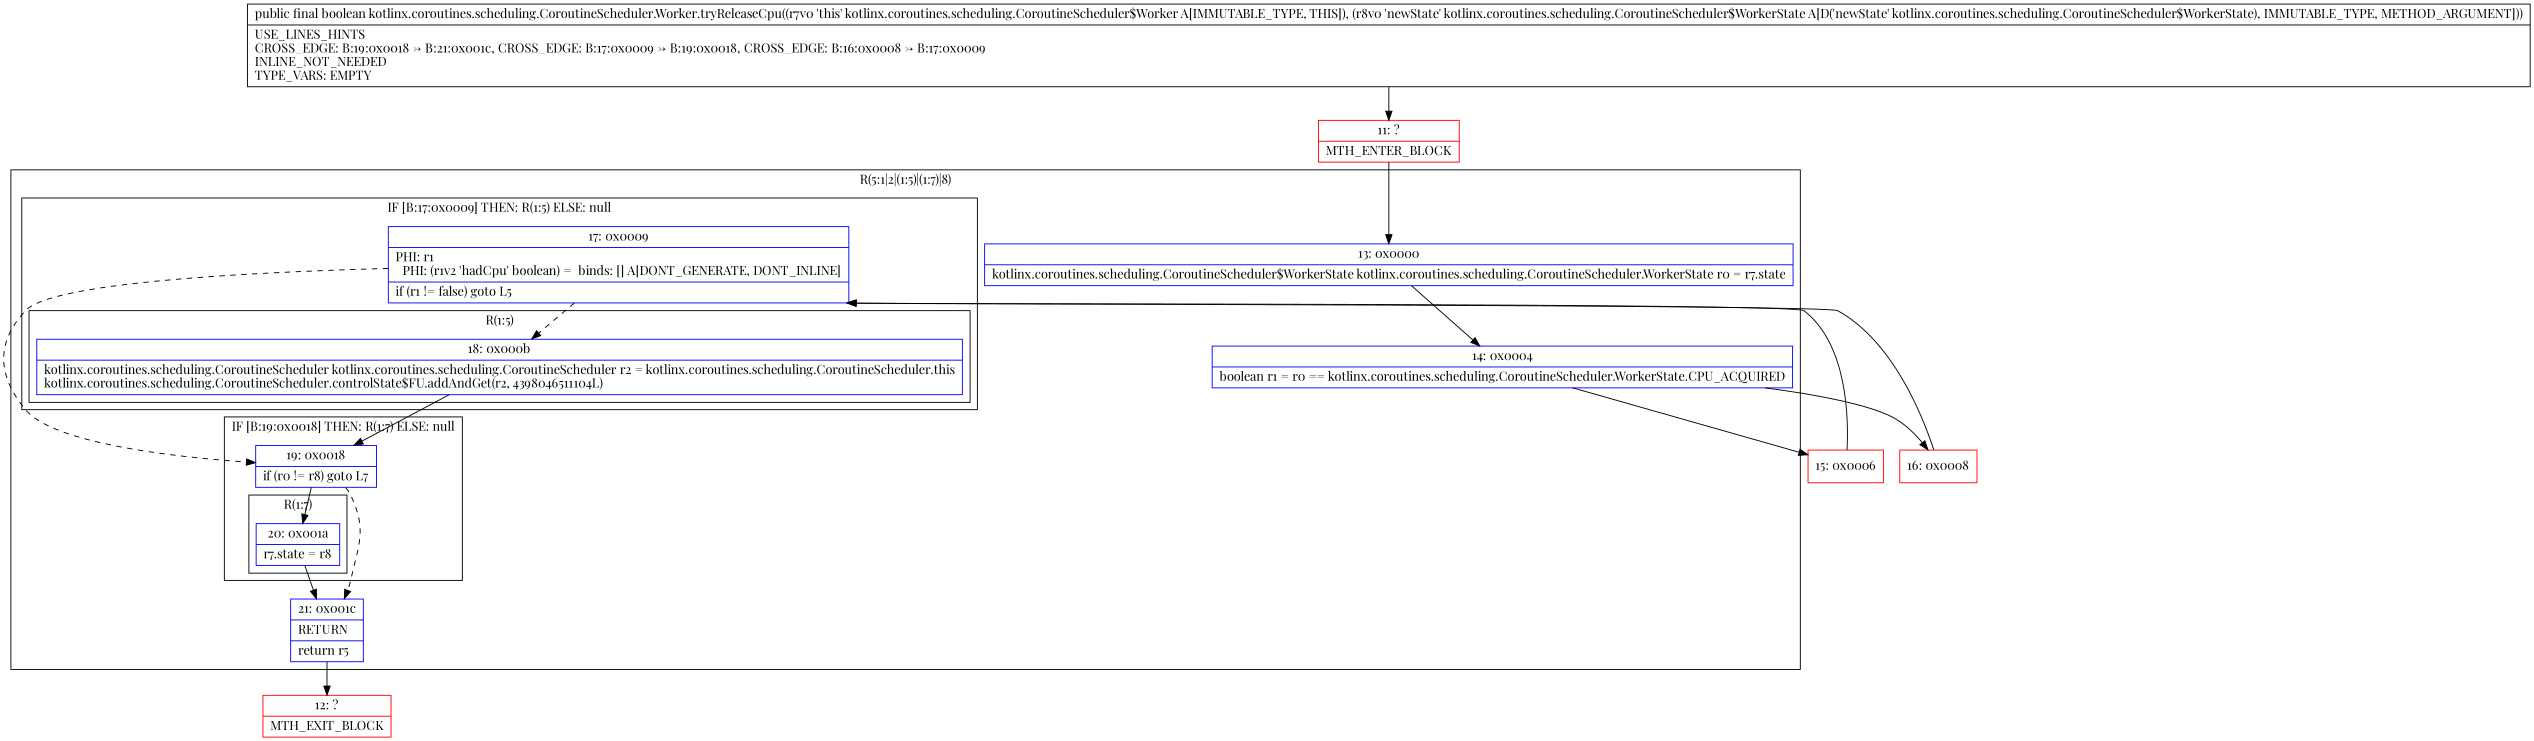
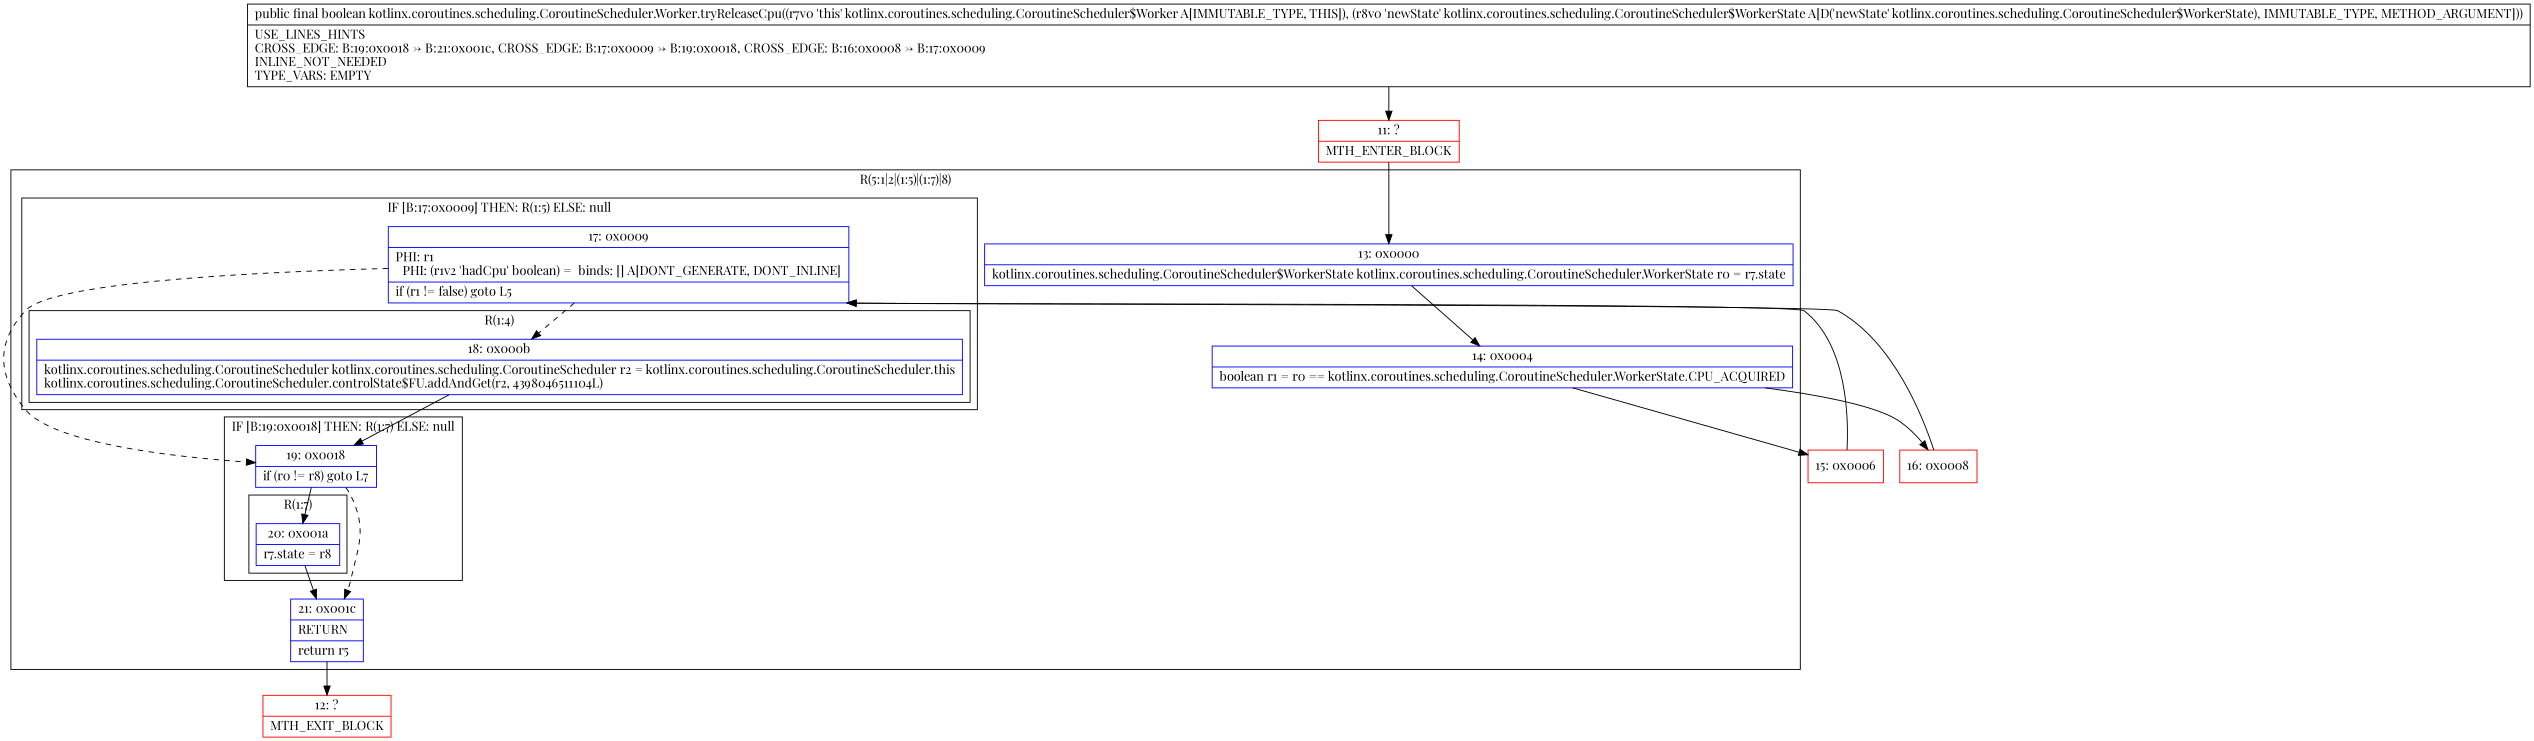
(500, 321) -> (500, 321)
